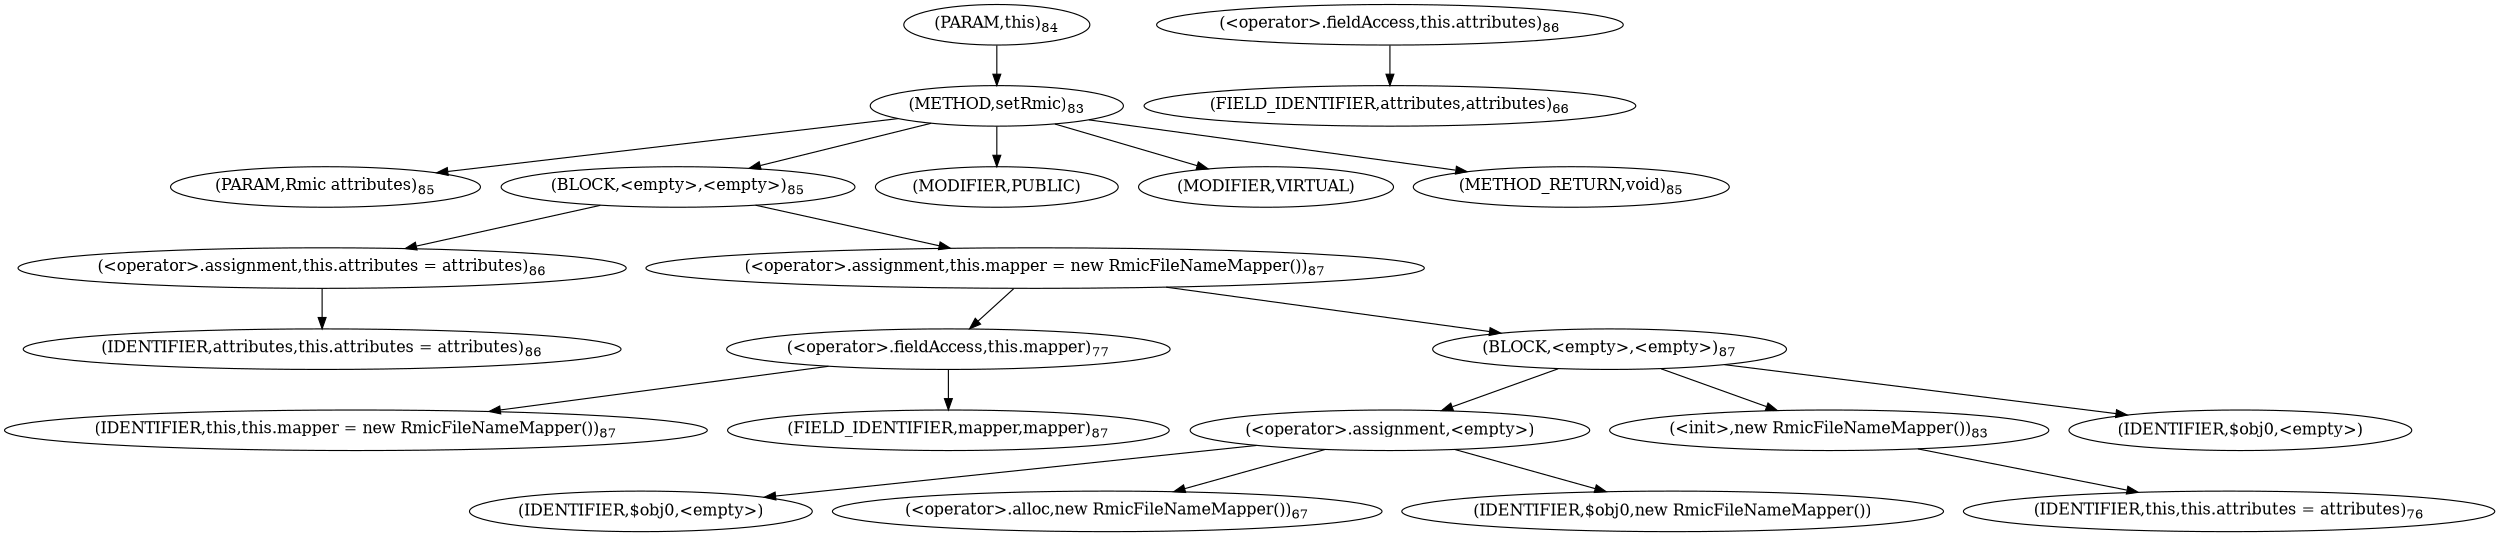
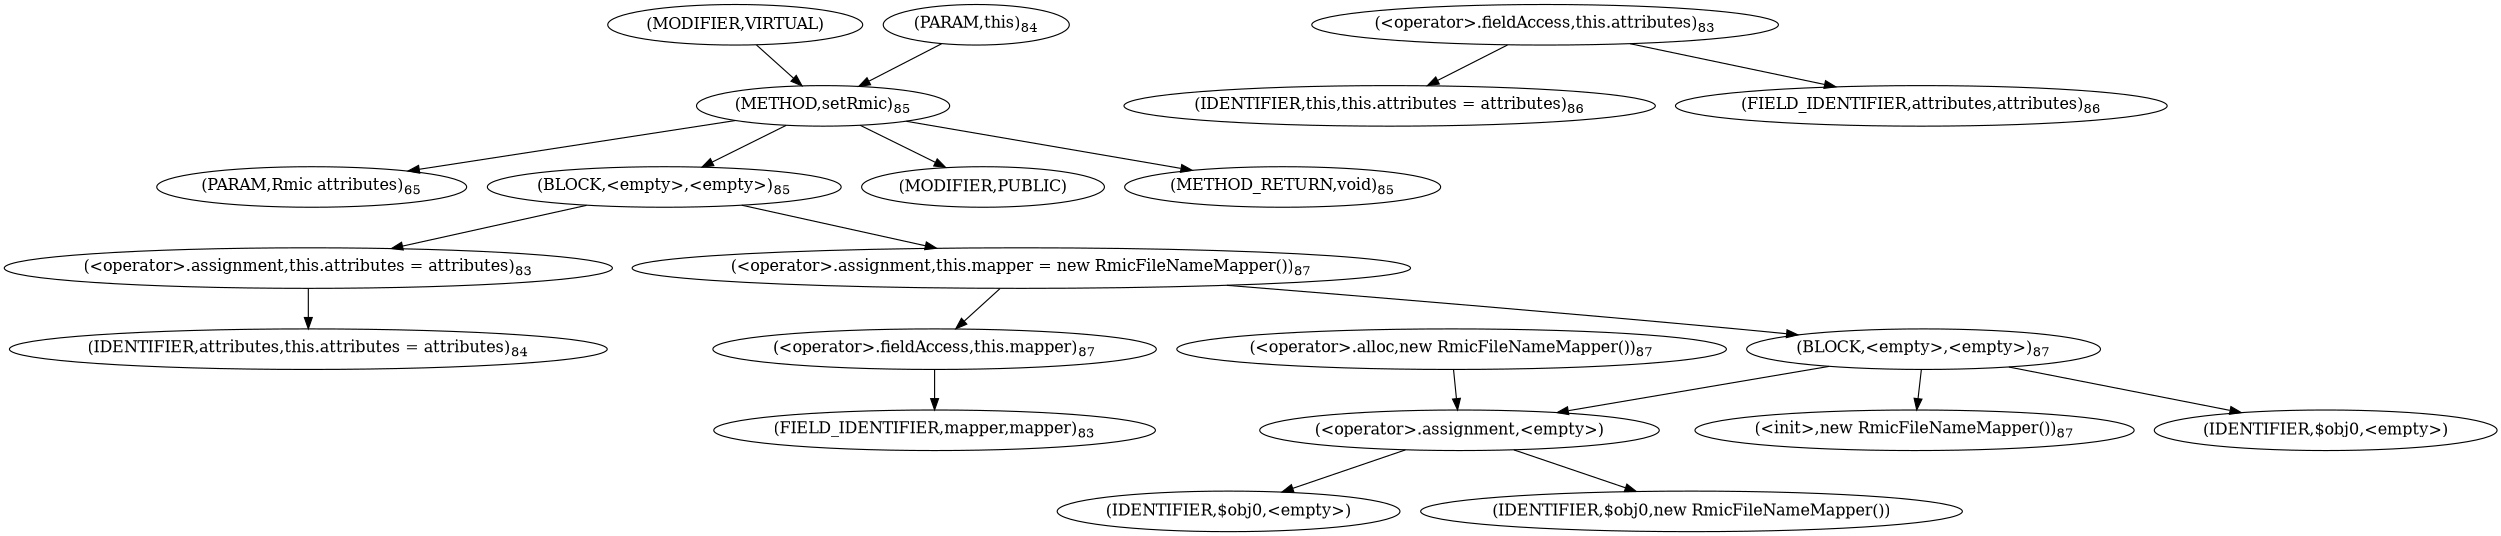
(1552, 23) -> (1707, 23)
(1076, 104) -> (902, 104)
(1561, 104) -> (2093, 104)
(1126, 145) -> (775, 62)
(427, 185) -> (413, 185)
(538, 266) -> (524, 266)
(534, 347) -> (520, 347)
(1101, 347) -> (1087, 347)
(1100, 429) -> (1087, 429)
(1980, 429) -> (2065, 429)
(356, 430) -> none
(1255, 469) -> (1455, 384)
(2022, 469) -> (1473, 63)
(1300, 510) -> (1645, 347)
(2416, 510) -> (1576, 104)
